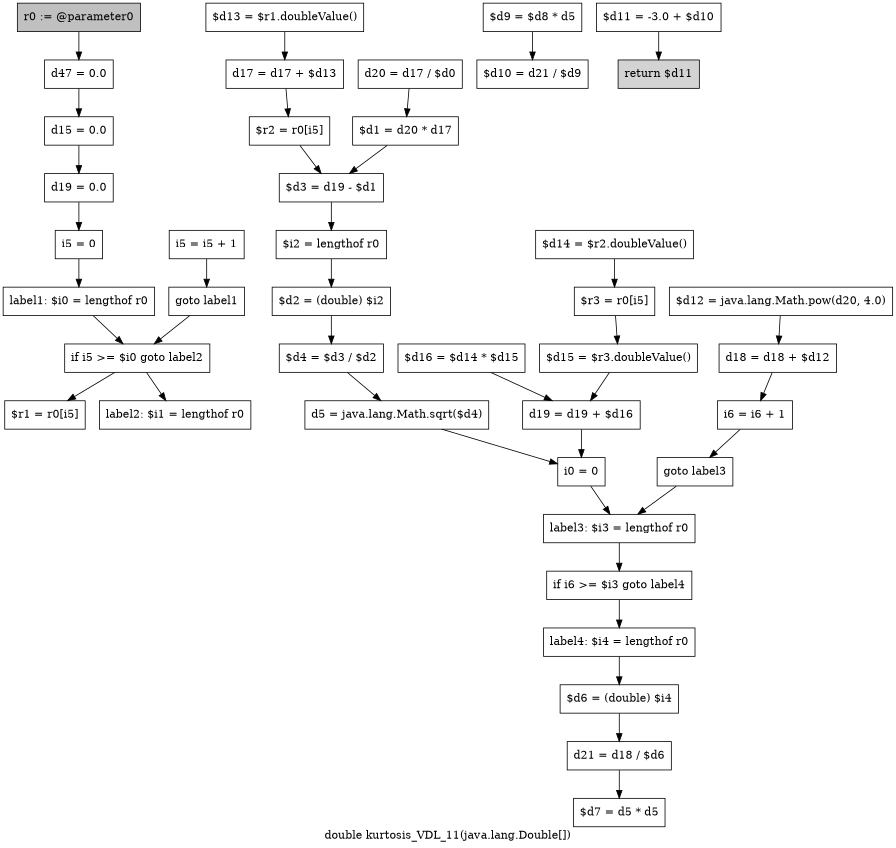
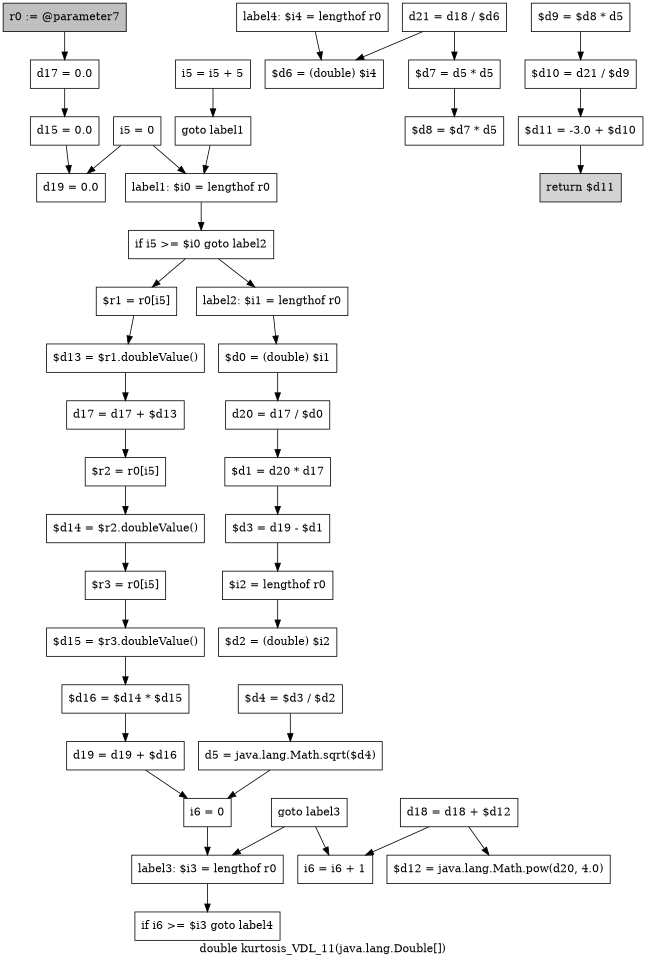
(79, 17) -> (65, 17)
(79, 74) -> (65, 74)
none -> (581, 99)
none -> (454, 131)
(308, 156) -> (125, 496)
(79, 212) -> (107, 157)
(207, 245) -> (213, 74)
none -> (132, 326)
(331, 326) -> none
(780, 326) -> (477, 838)
(175, 327) -> (208, 155)
none -> (278, 358)
(602, 383) -> (125, 667)
(728, 441) -> (321, 837)
(581, 472) -> (207, 813)
(619, 610) -> none
(619, 723) -> (393, 44)
